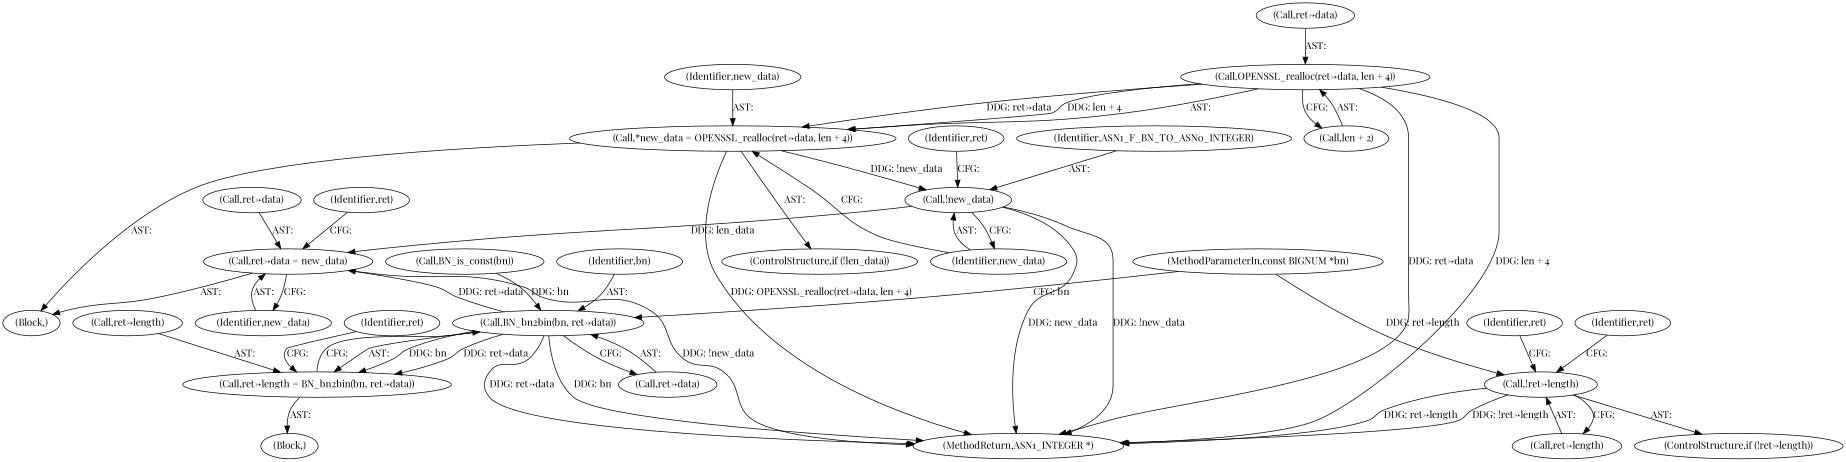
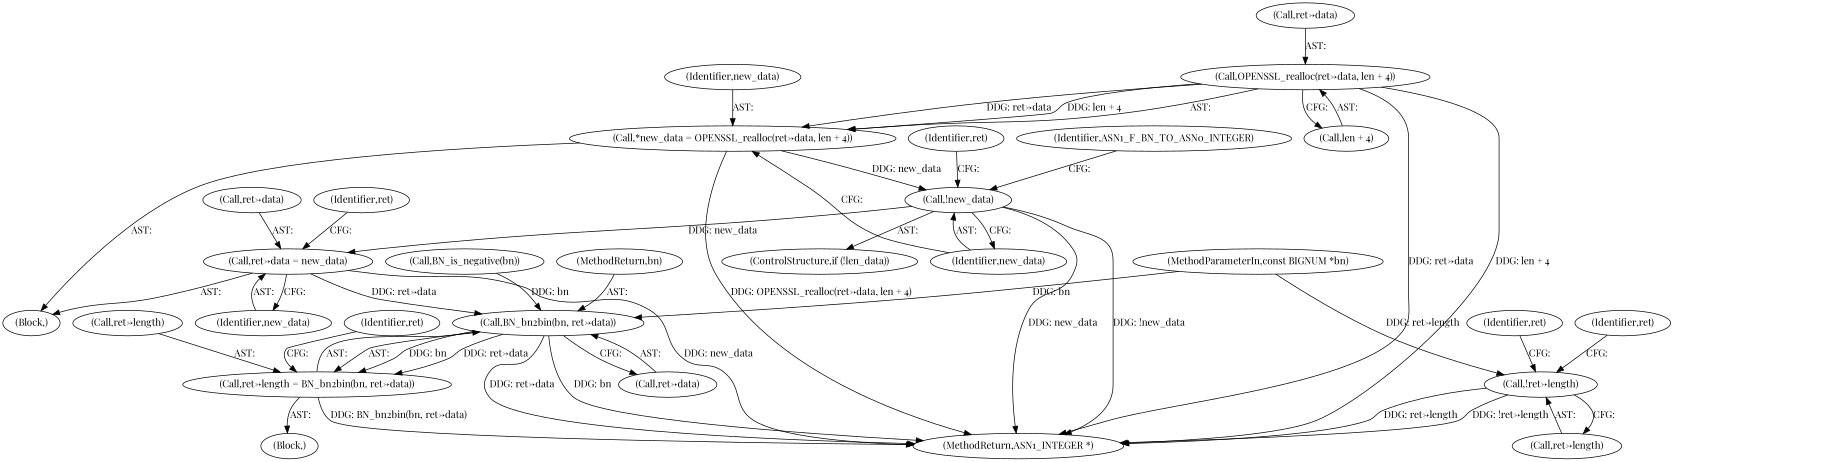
(1346, 139) -> (1346, 139)
(907, 169) -> (907, 169)
(1081, 169) -> (1081, 169)
(773, 197) -> (894, 229)
(723, 231) -> (723, 231)
(465, 262) -> (465, 262)
(620, 262) -> (620, 262)
(431, 286) -> (391, 301)
(1052, 292) -> (1052, 292)
(339, 354) -> (339, 354)
(719, 354) -> (719, 354)
none -> (605, 439)
(1739, 446) -> none
